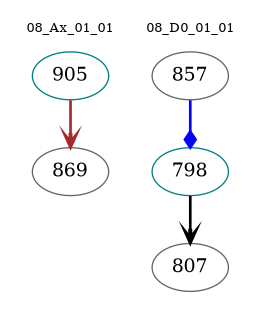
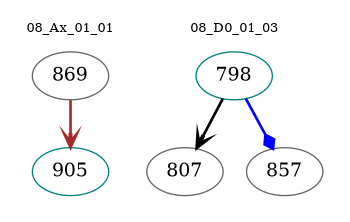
(191, 29) -> (235, 29)
(190, 116) -> (256, 117)
(71, 117) -> (71, 117)
